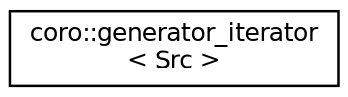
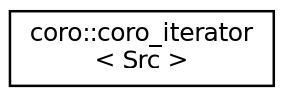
(174, 49) -> (142, 49)
